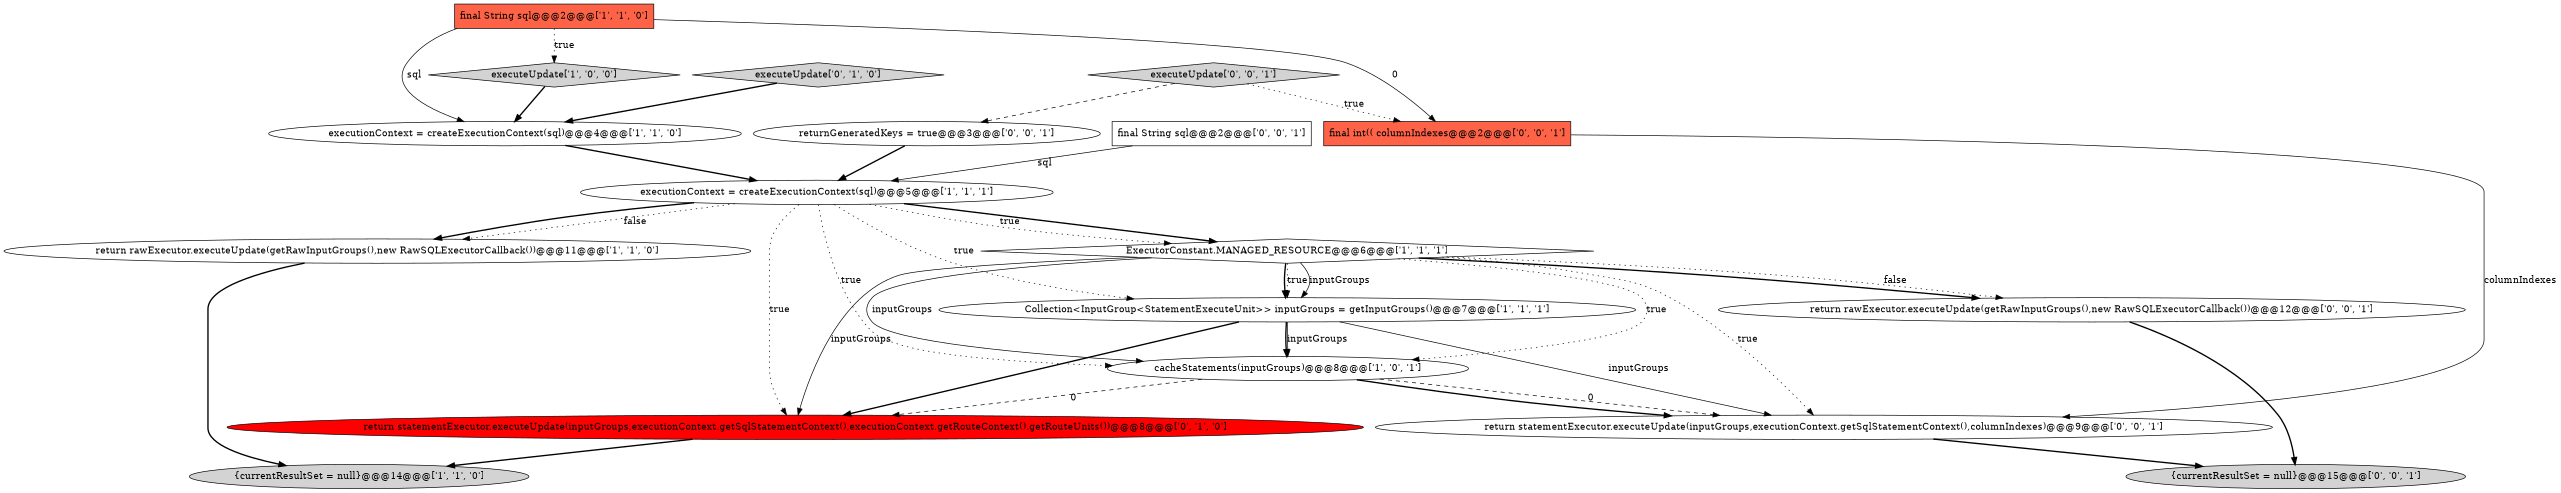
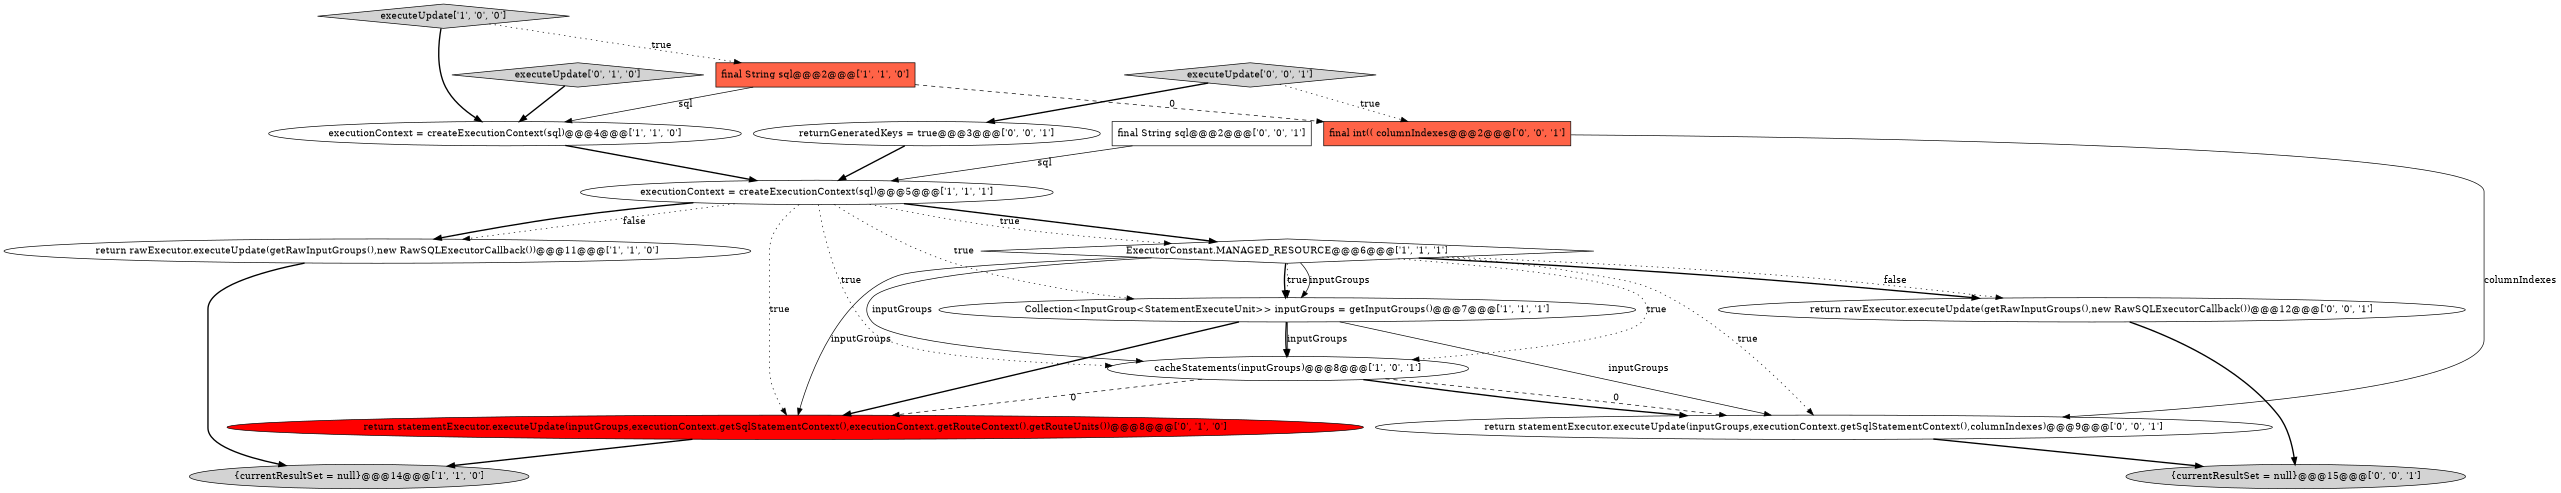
(1051, 35) -> (1126, 104)
(554, 42) -> (612, 43)
(1081, 102) -> (1085, 105)
